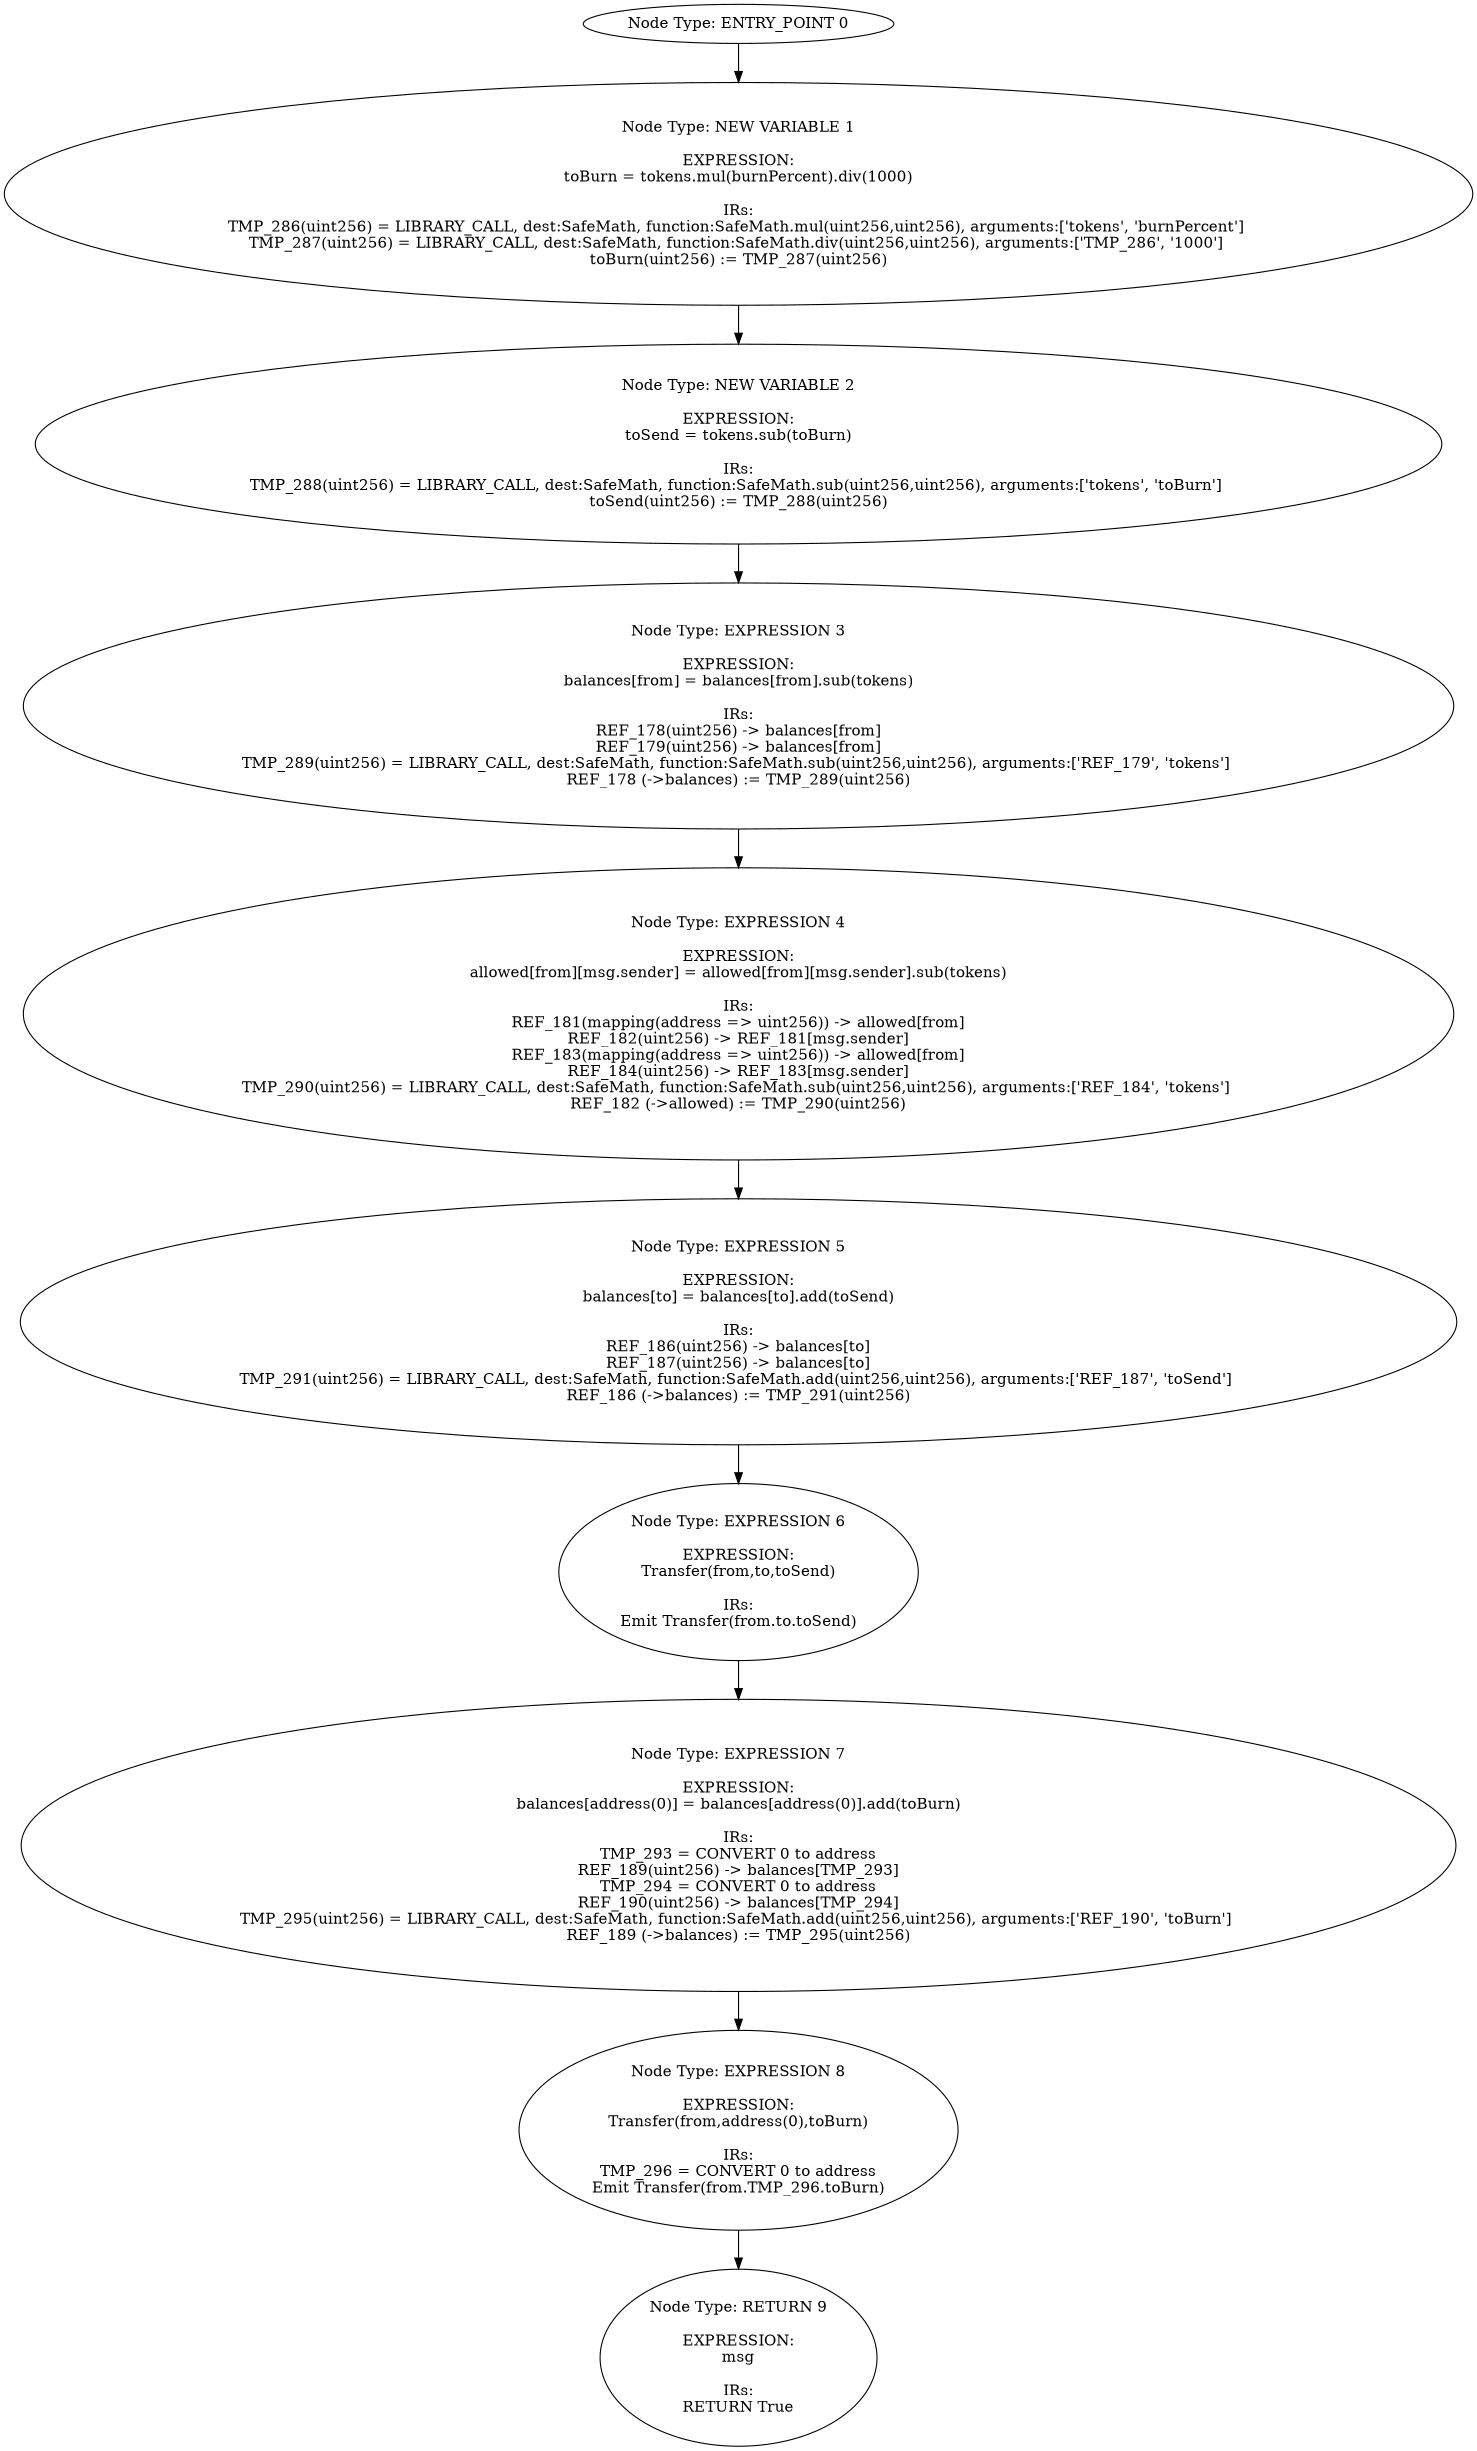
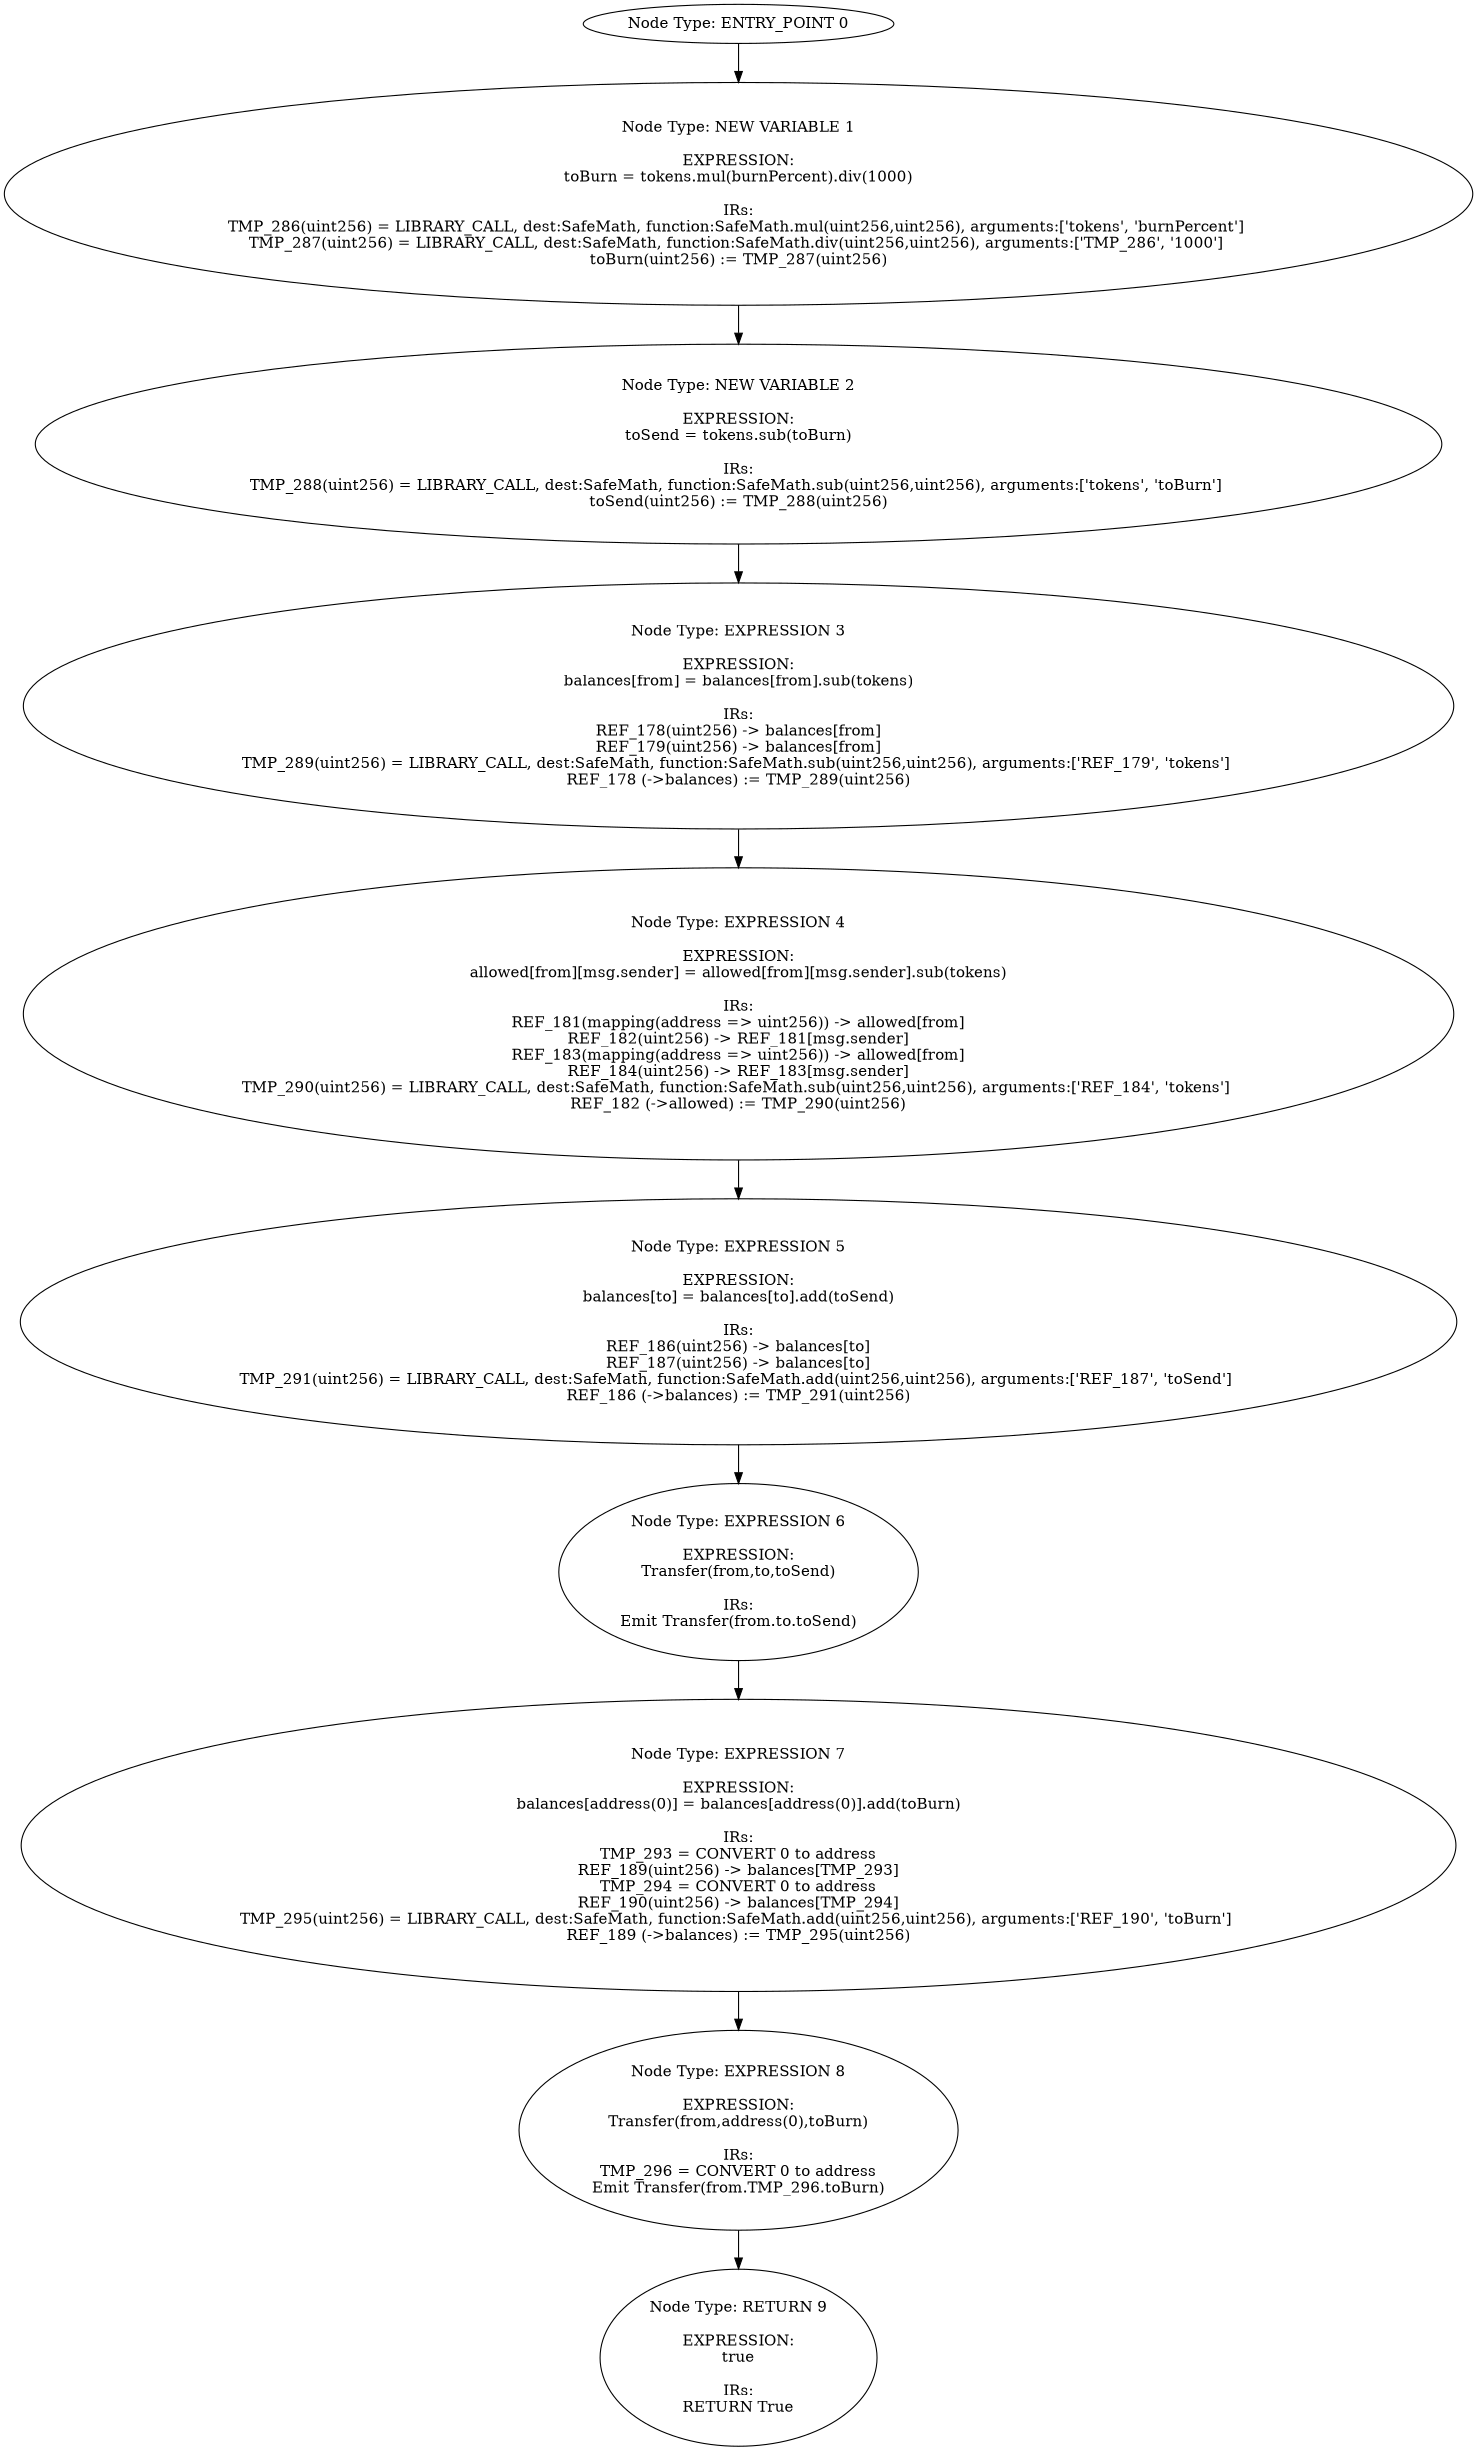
(739, 2358) -> (739, 2358)
